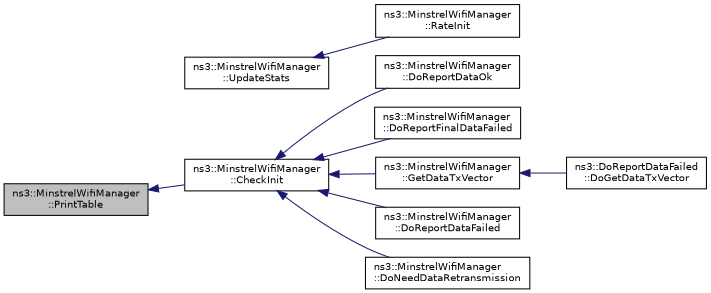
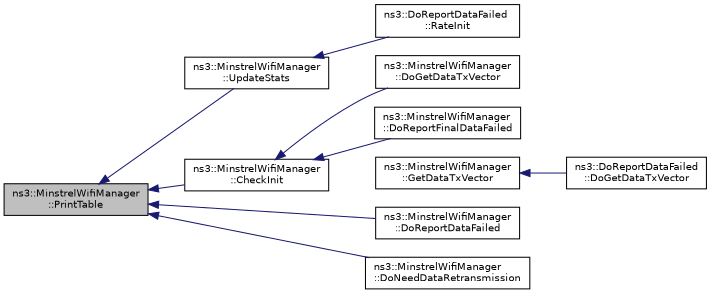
(448, 21) -> (448, 21)
(448, 72) -> (448, 72)
none -> (171, 133)
(357, 174) -> none
(357, 200) -> (267, 212)
(336, 231) -> (264, 237)
